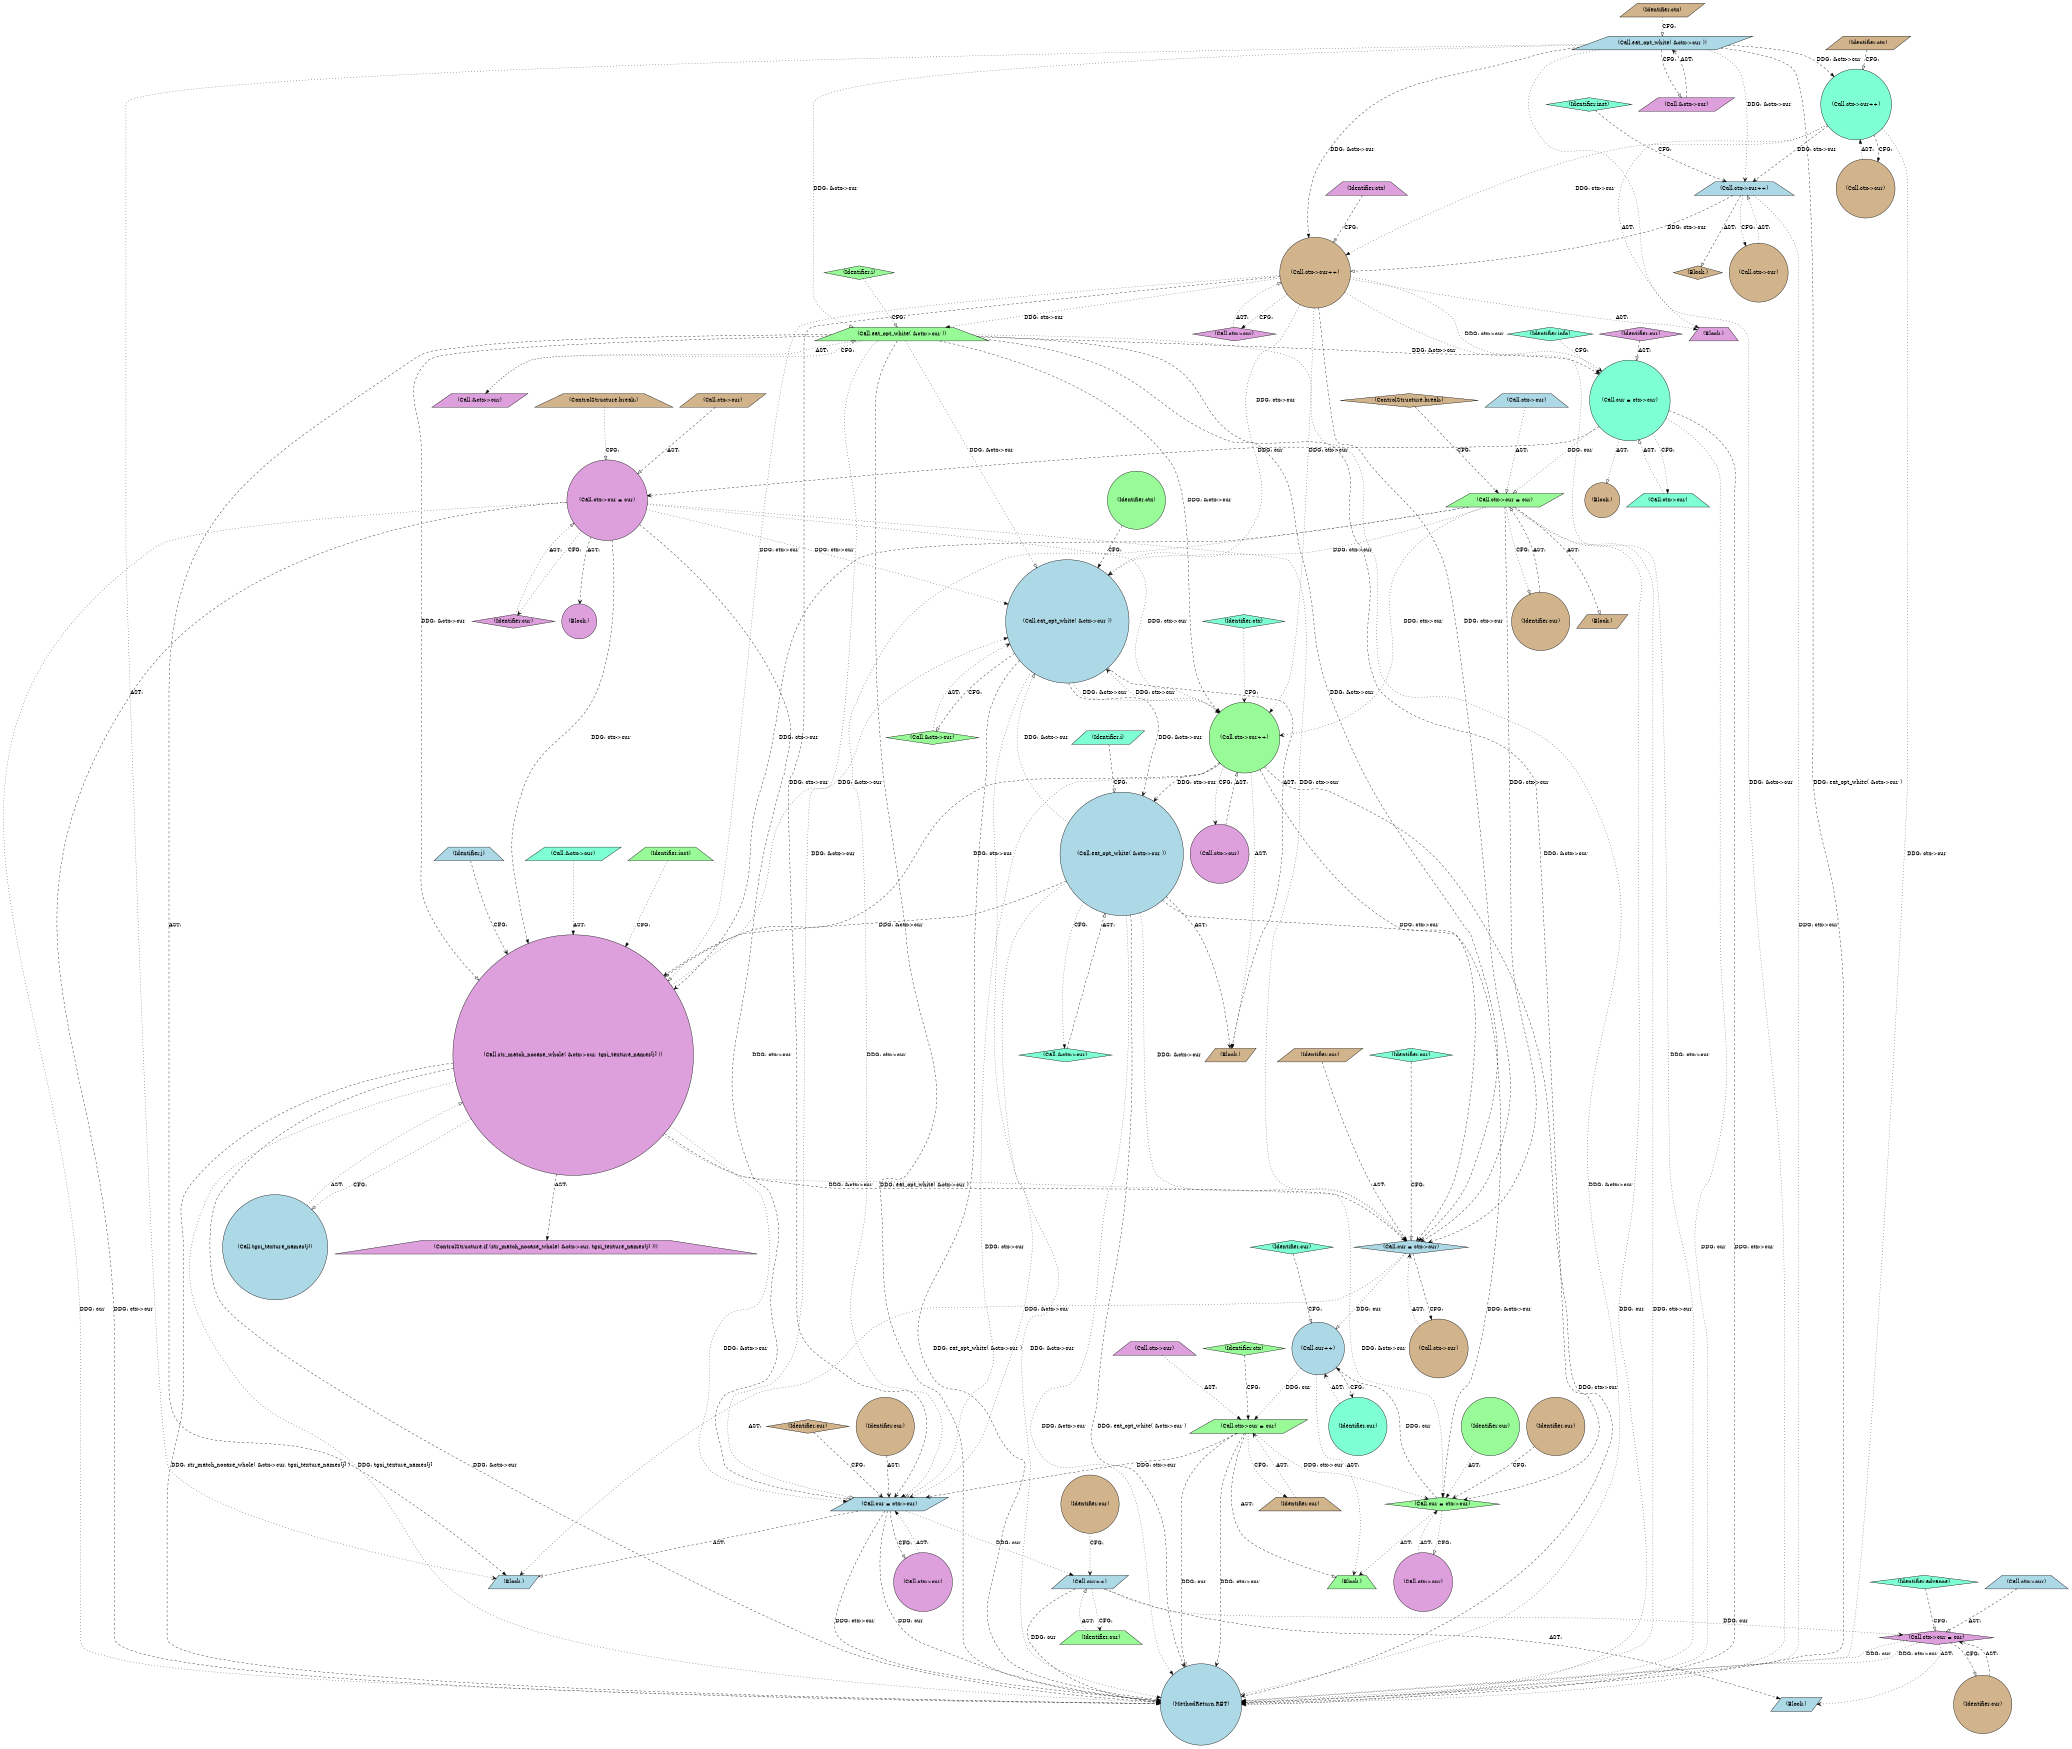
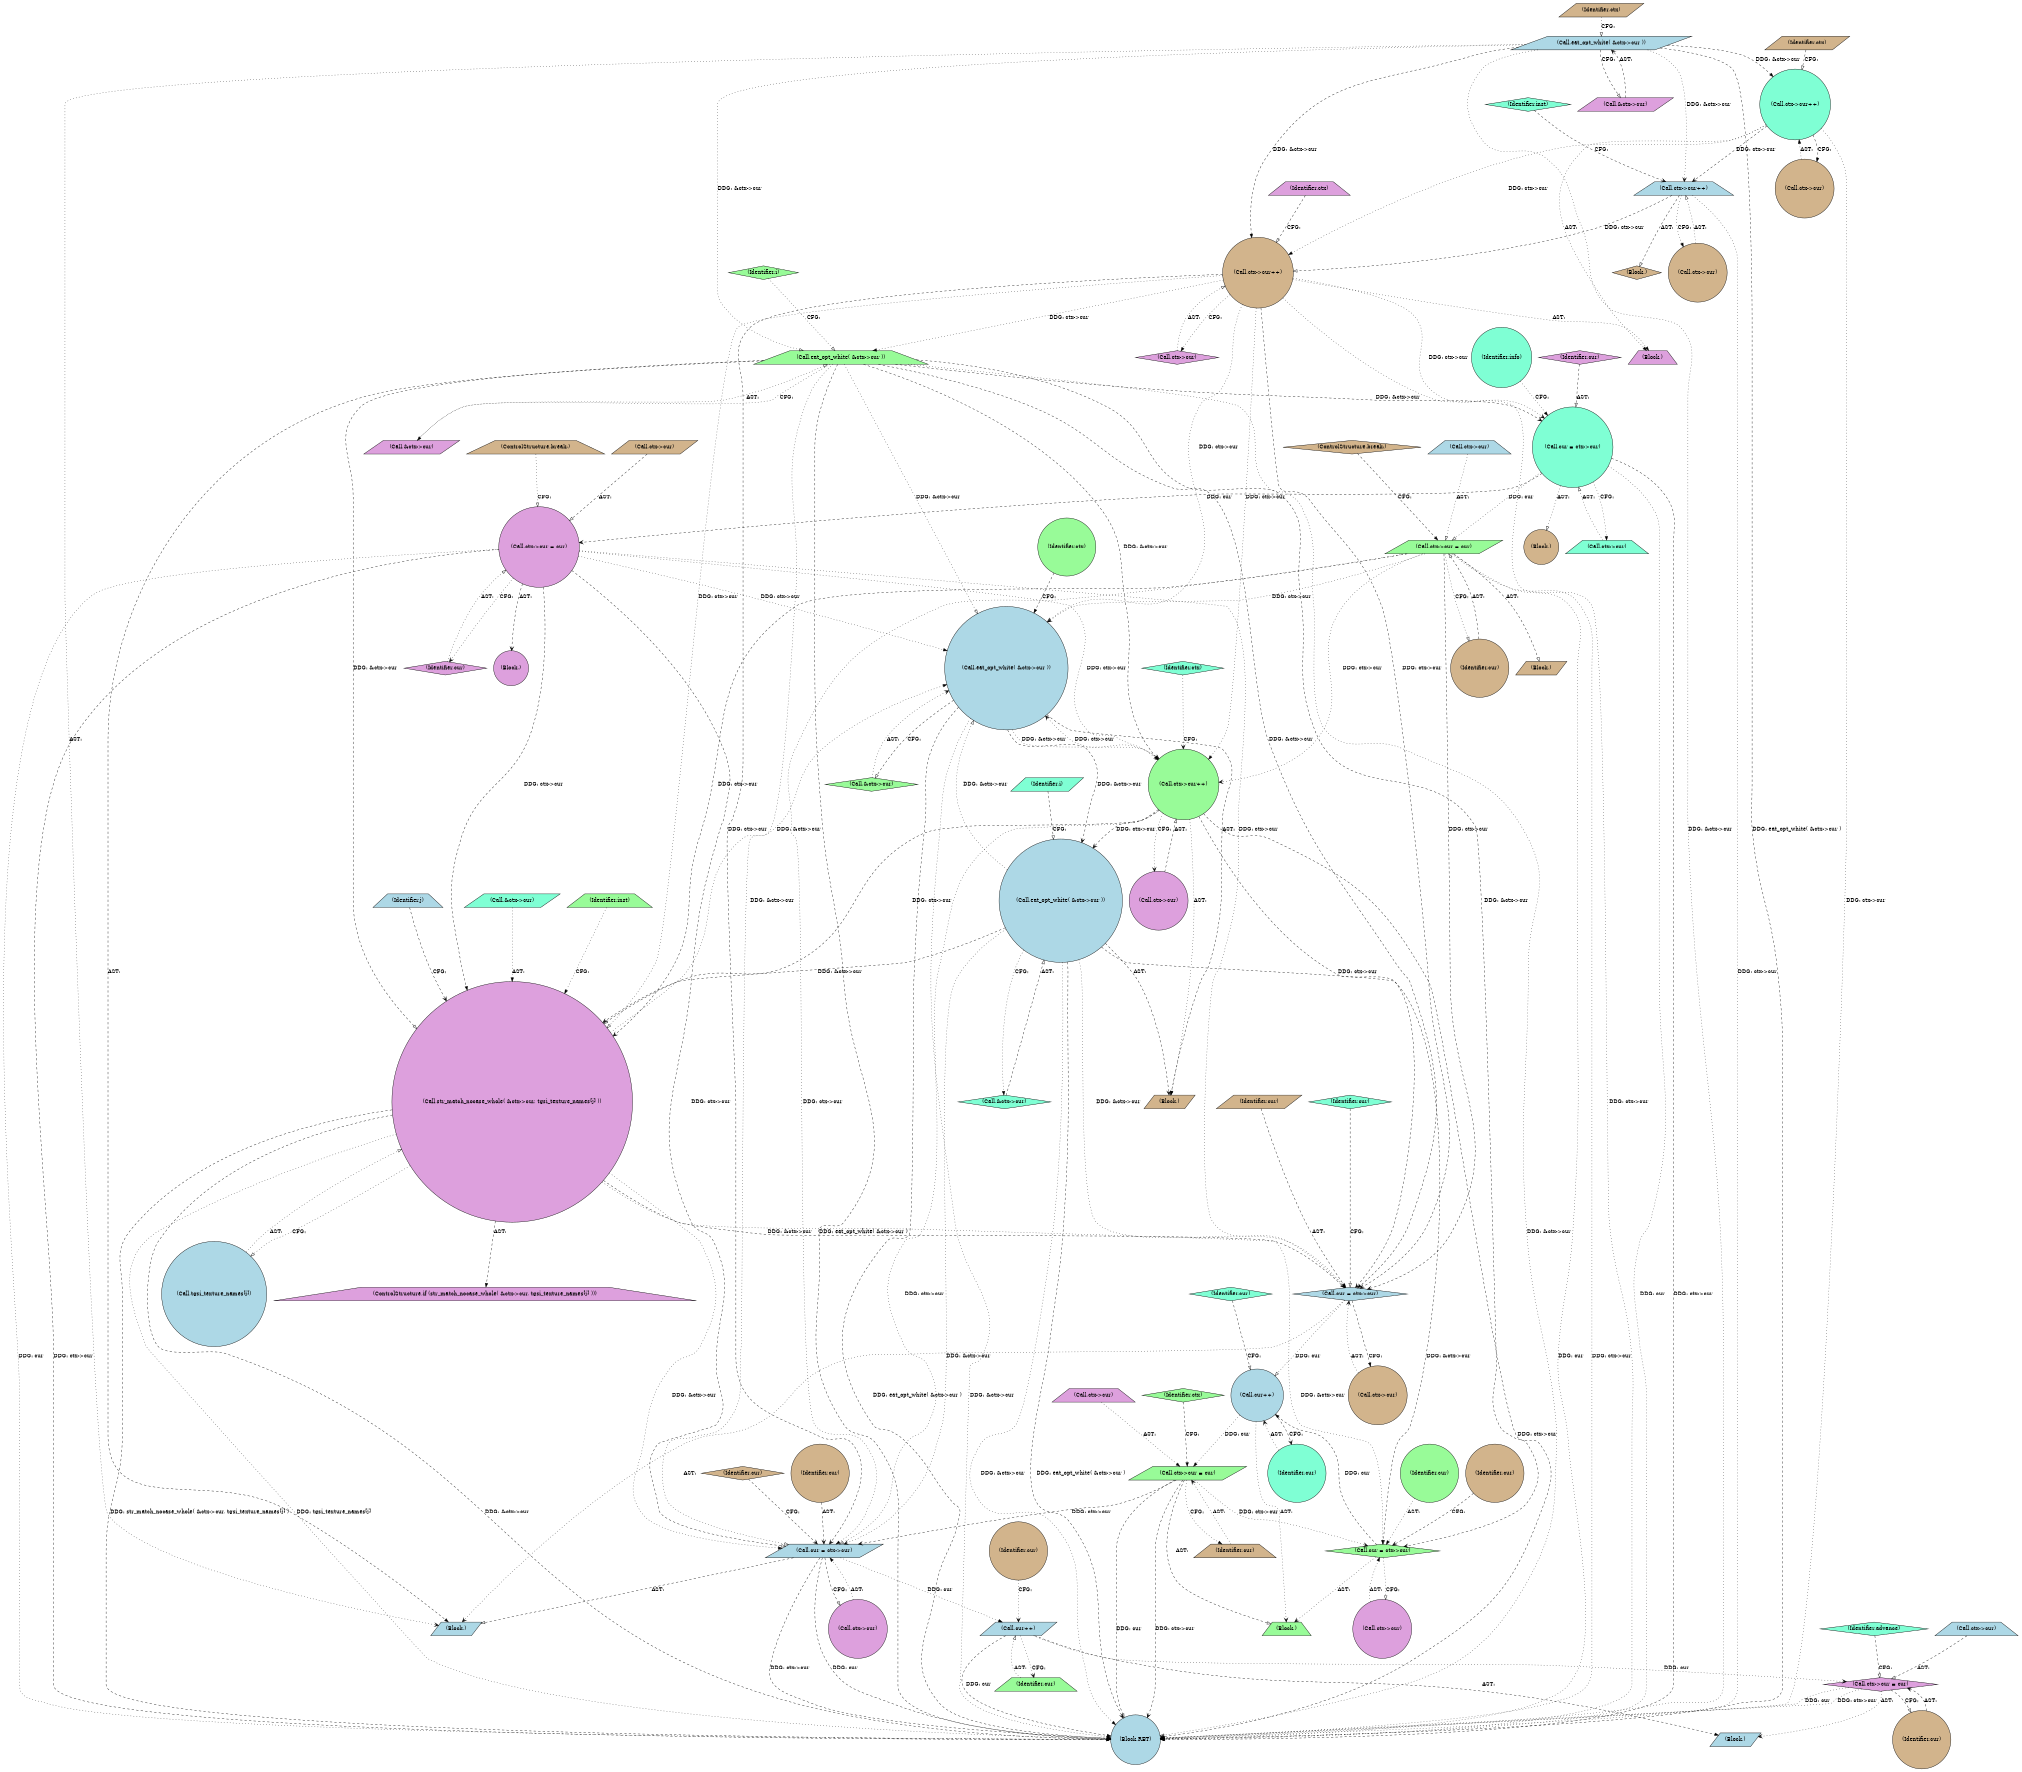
(1550, 334) -> (1502, 357)
(1201, 1704) -> (1136, 1740)
